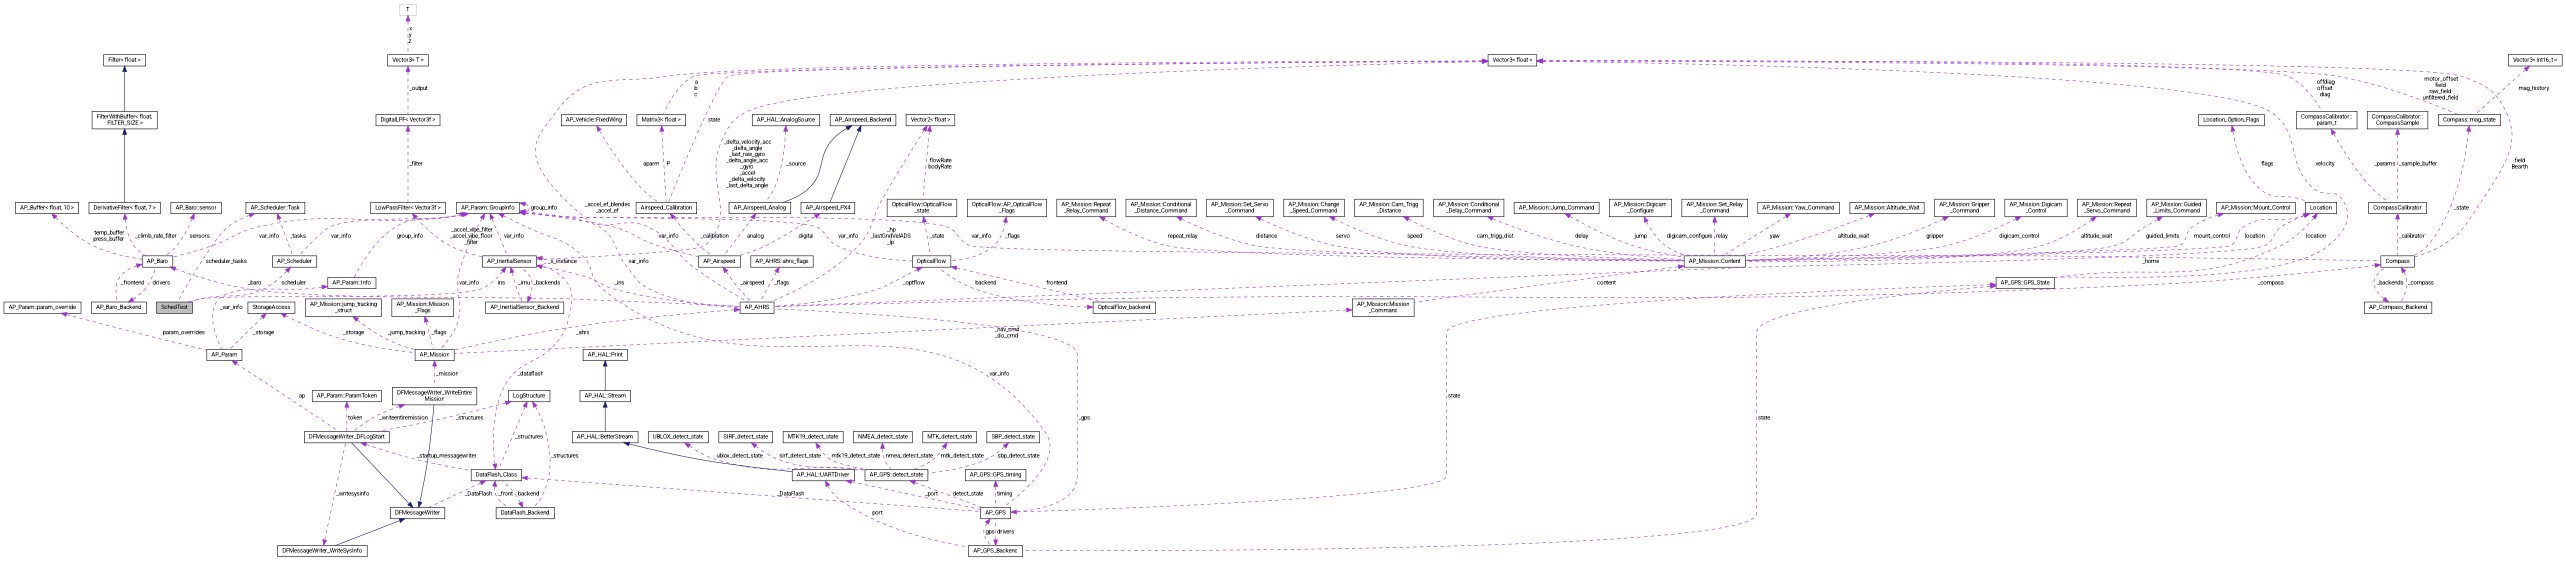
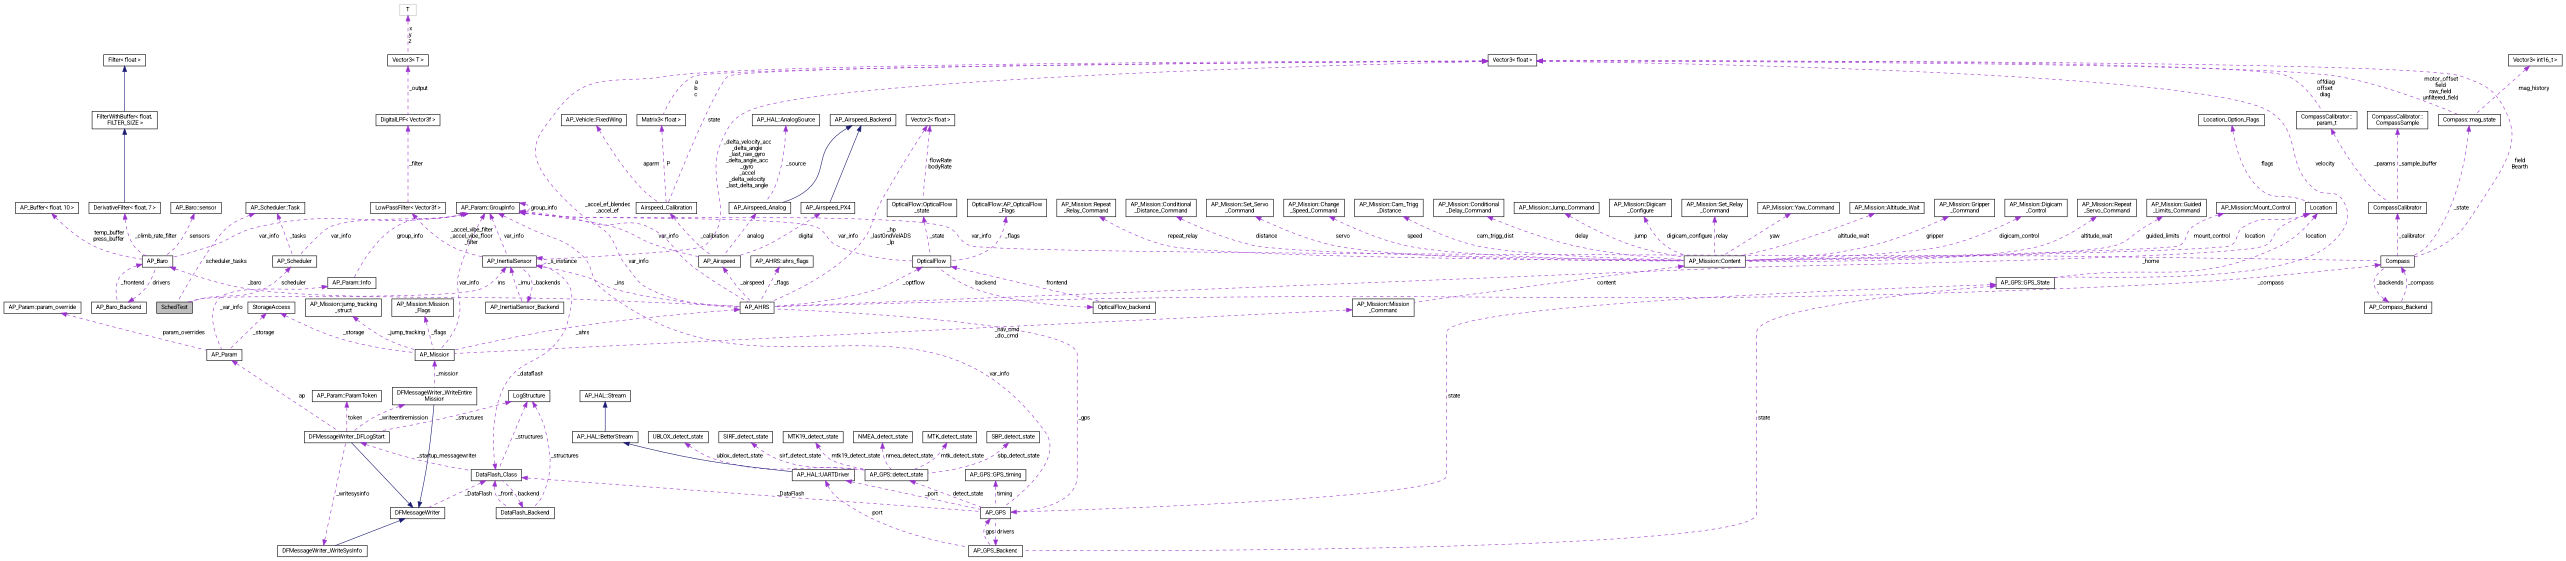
(605, 355) -> none
